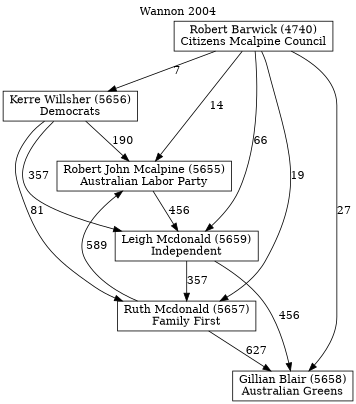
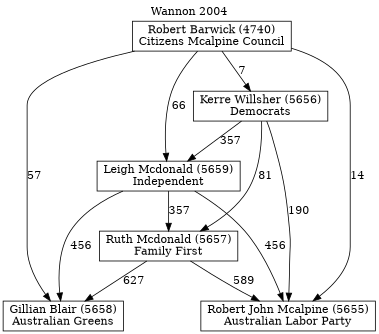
(290, 183) -> none
(163, 208) -> (247, 234)
(344, 211) -> (35, 176)
